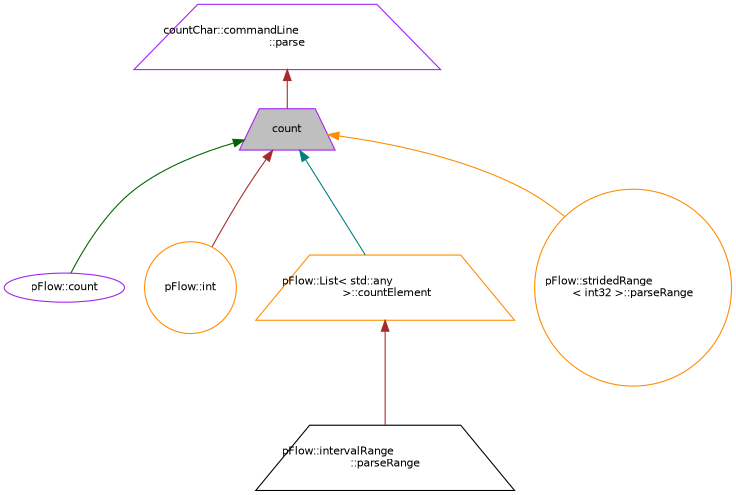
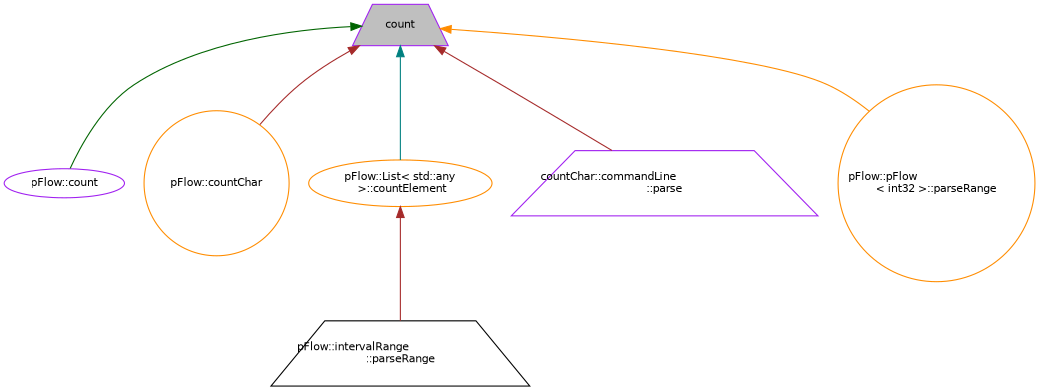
(287, 95) -> (528, 101)
(190, 288) -> (217, 183)
(385, 288) -> (400, 183)
(633, 288) -> (937, 183)
